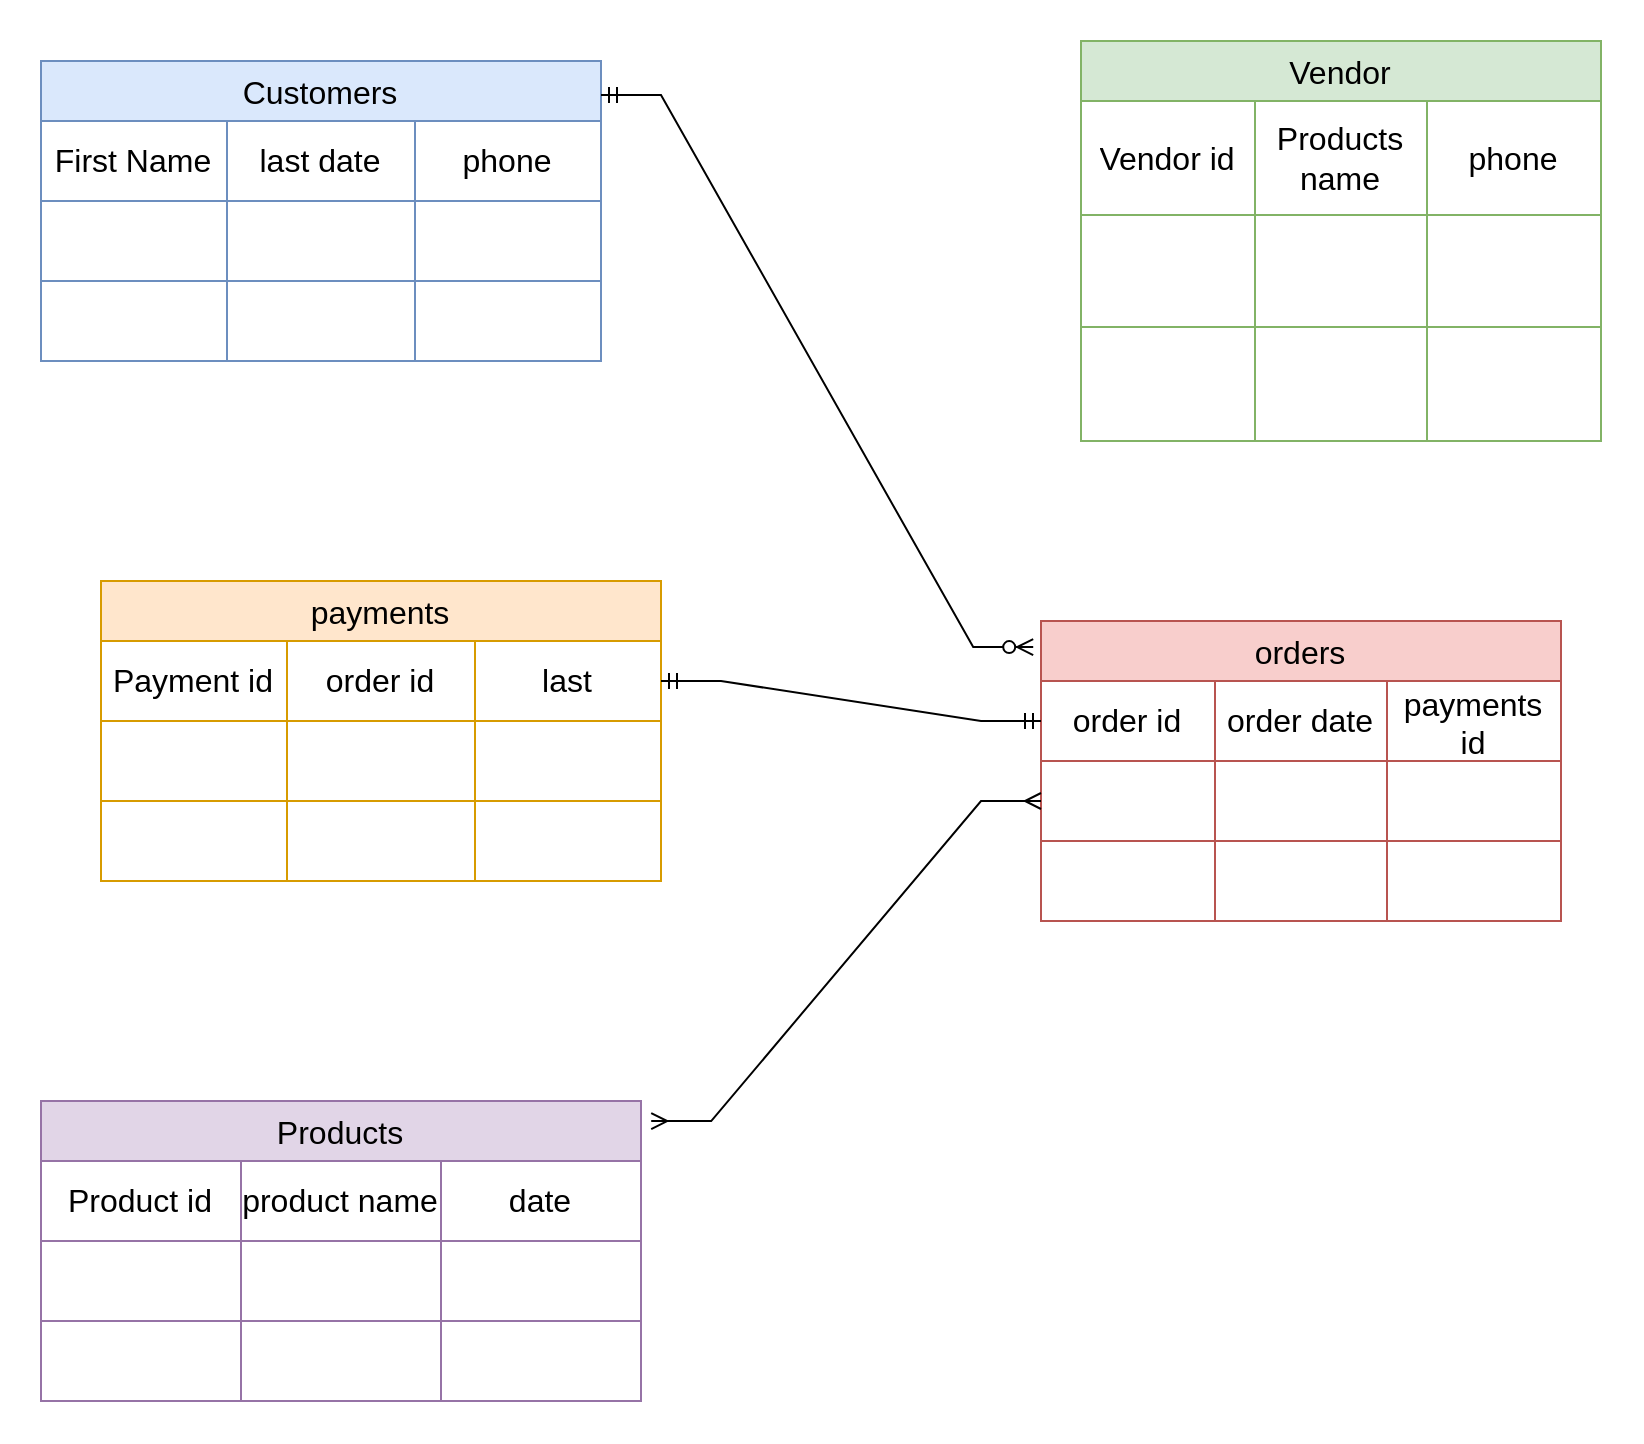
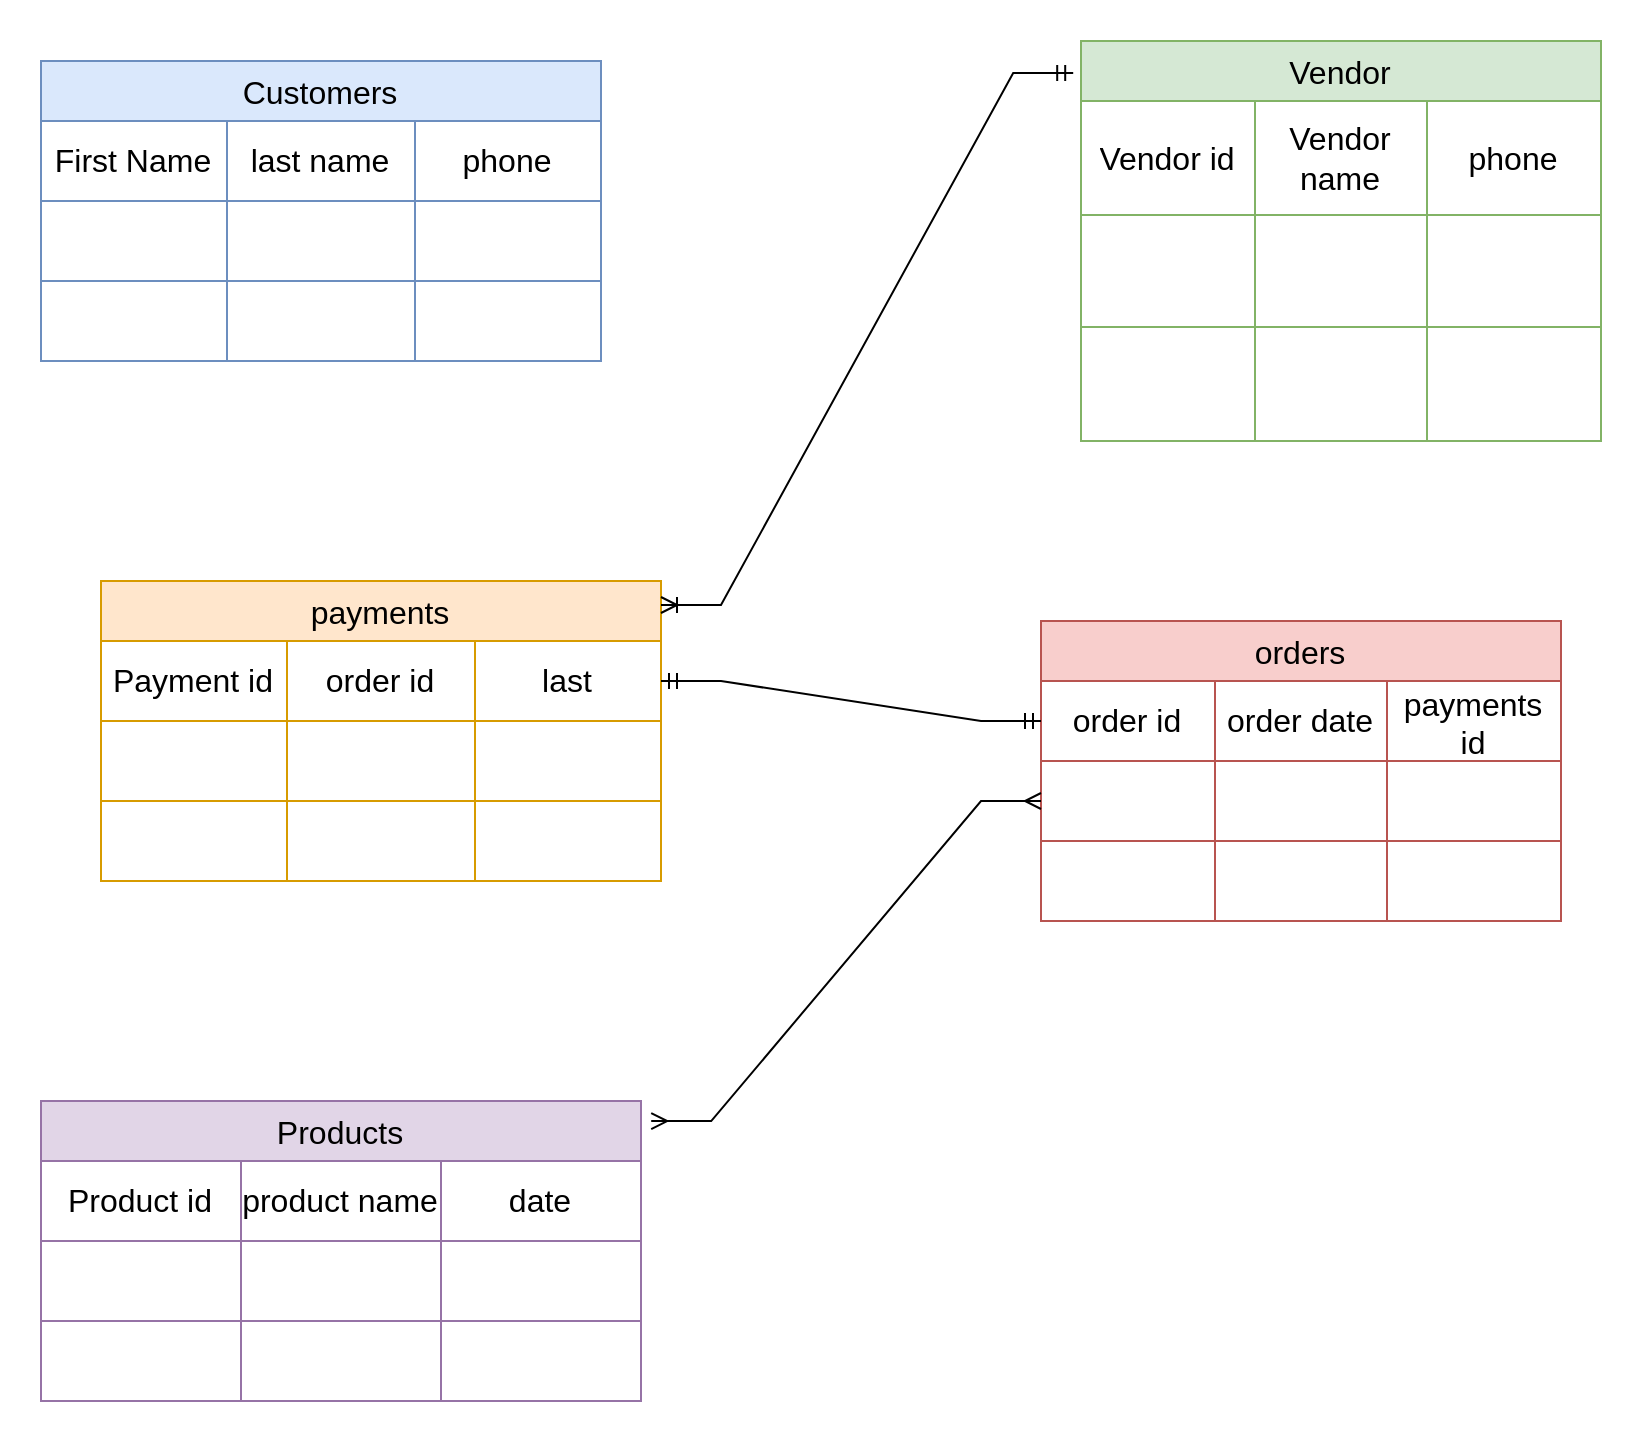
(1341, 159) -> (1341, 159)
(321, 161) -> (321, 161)
none -> (939, 208)
(731, 219) -> none
